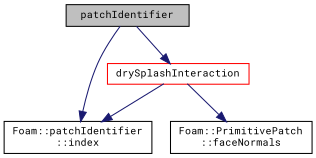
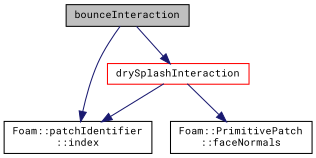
(128, 16) -> (128, 16)
